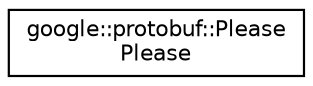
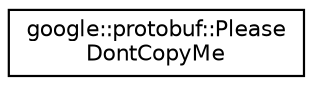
(156, 43) -> (156, 43)
